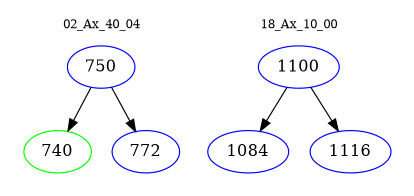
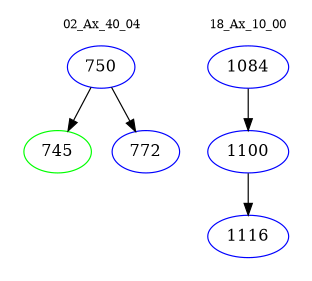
(277, 104) -> (248, 104)
(58, 152) -> (58, 152)
